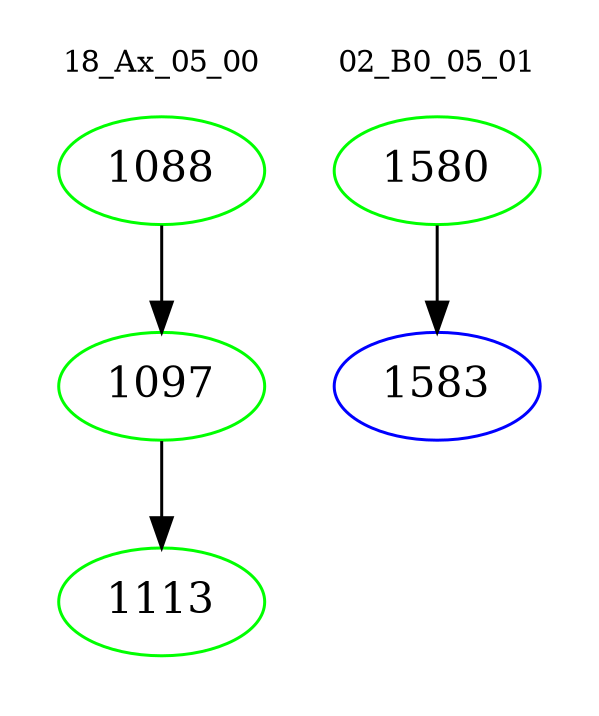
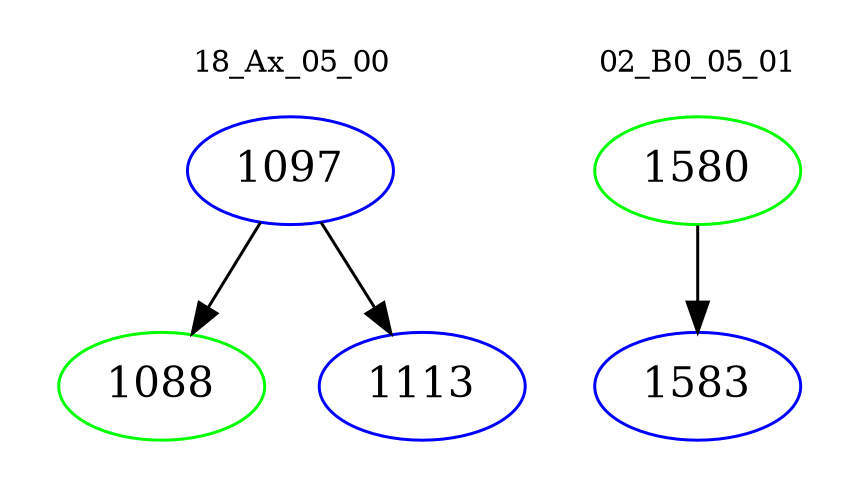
(162, 264) -> (234, 265)
(162, 386) -> (290, 171)
(162, 602) -> (422, 386)
